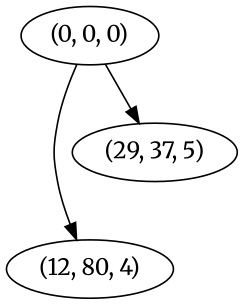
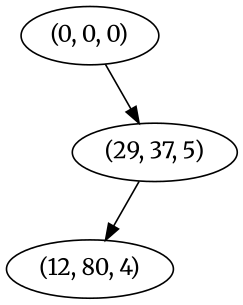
(55, 144) -> (126, 204)
